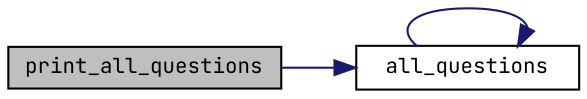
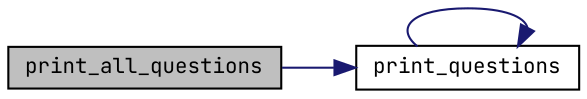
(468, 68) -> (468, 68)
